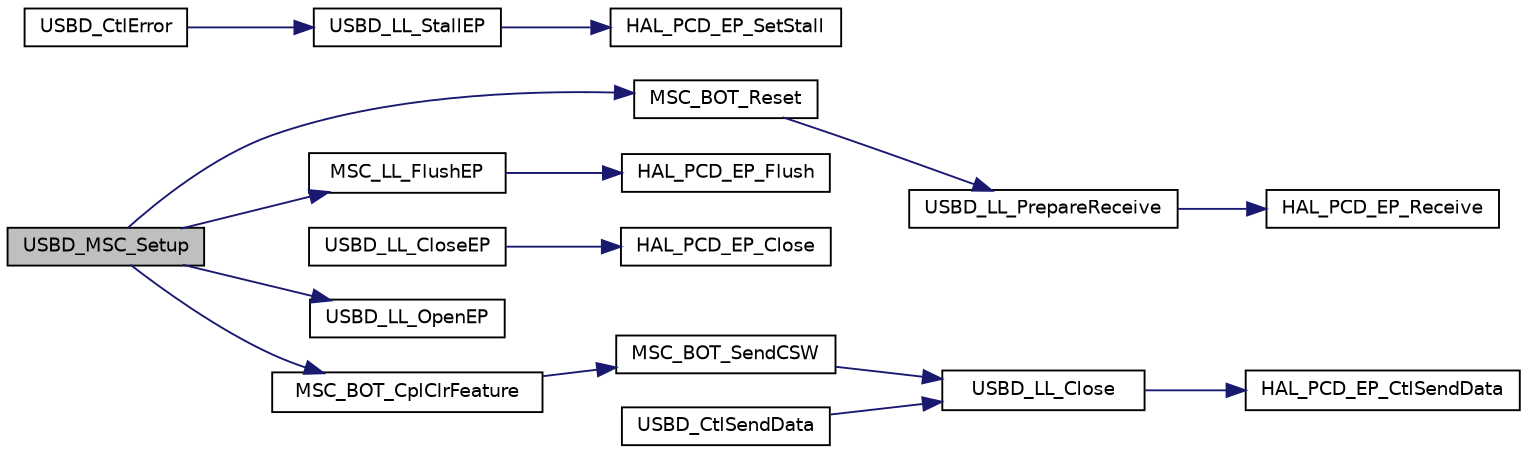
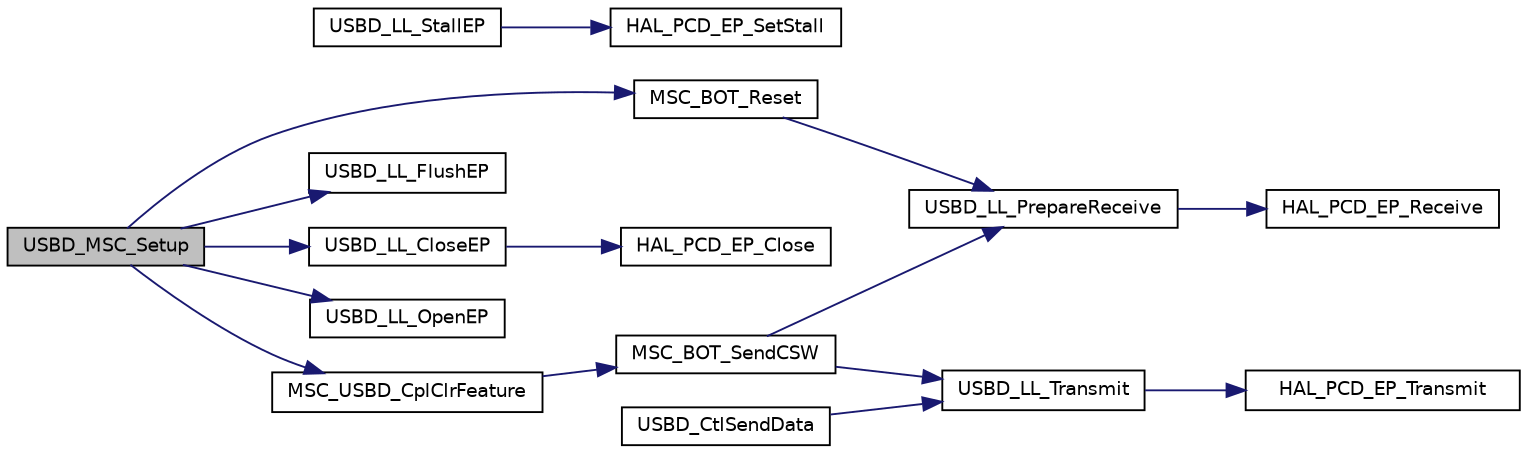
(106, 27) -> none
(407, 173) -> (407, 173)
(726, 173) -> none
none -> (247, 247)
none -> (876, 286)
(1043, 390) -> (1043, 390)
(1383, 390) -> (1383, 390)
(407, 392) -> (407, 392)
